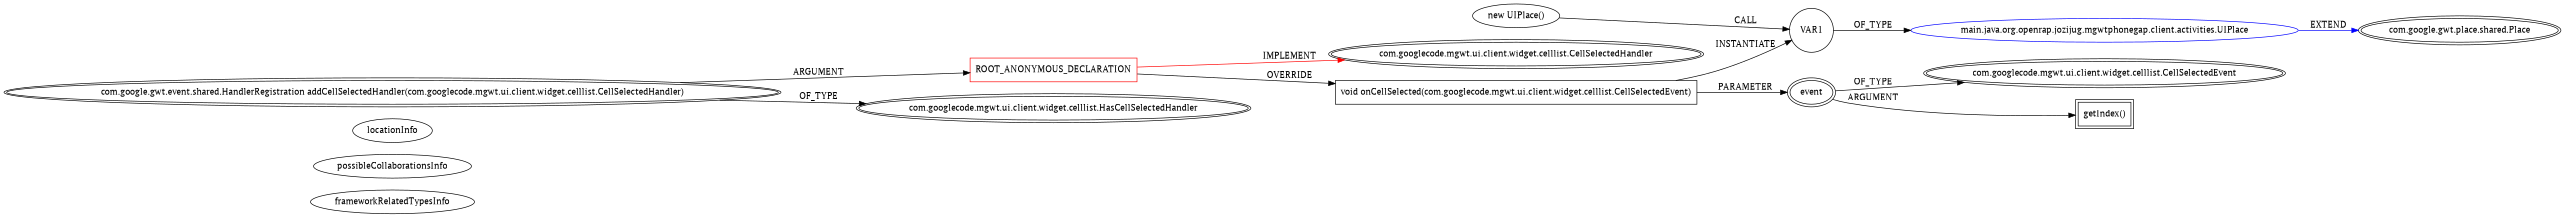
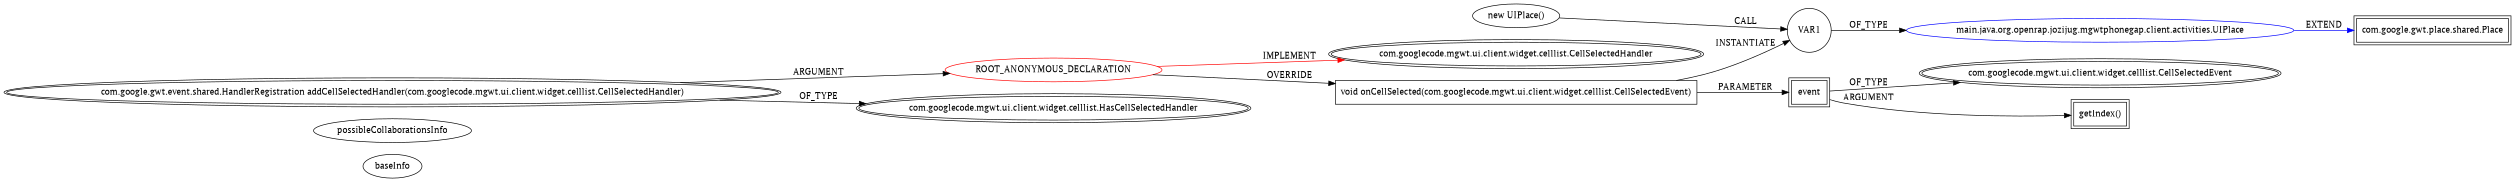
(2460, 30) -> (2432, 30)
(1054, 70) -> (1054, 70)
(1811, 92) -> (1809, 92)
(393, 131) -> none
none -> (393, 166)
(393, 202) -> none
